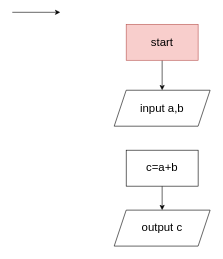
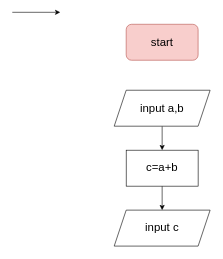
(162, 42) -> (162, 42)
(162, 84) -> none
none -> (162, 144)
(162, 228) -> (162, 228)
